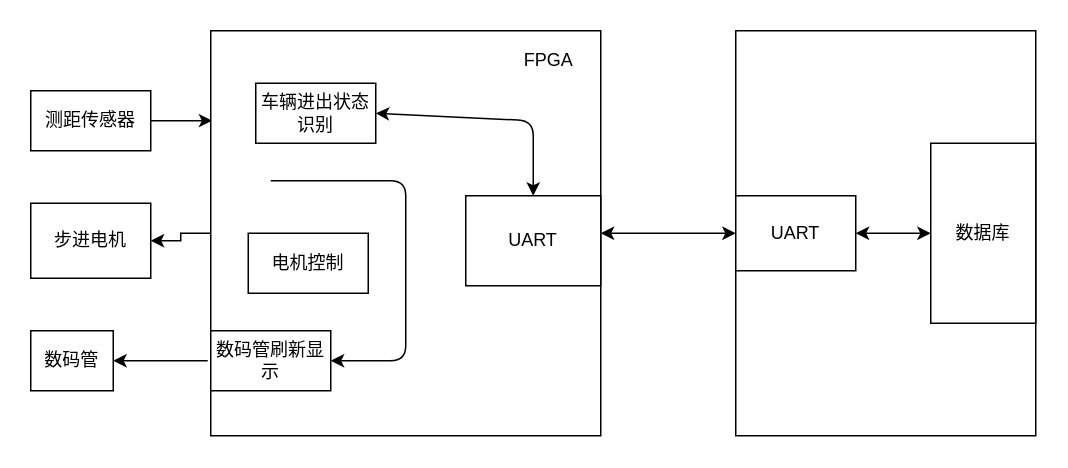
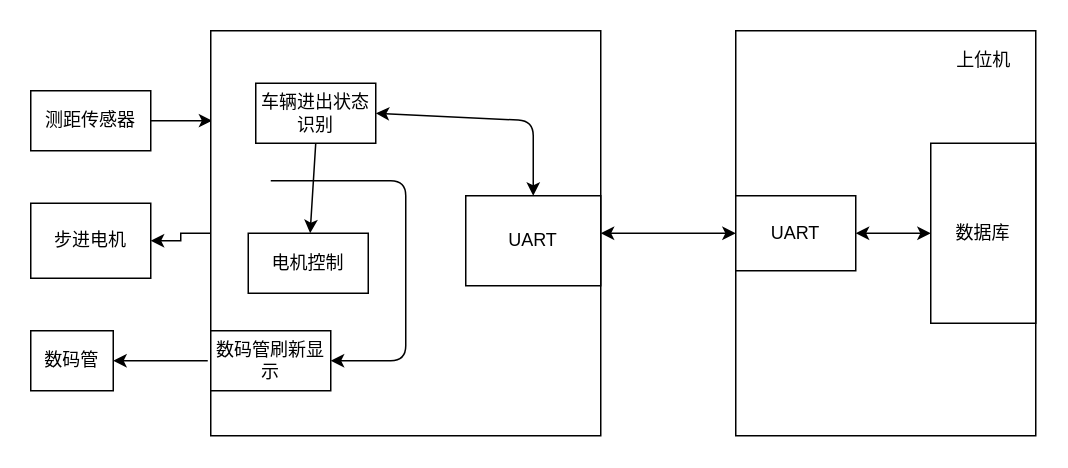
(548, 61) -> none
none -> (983, 61)
none -> (313, 183)
